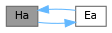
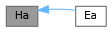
(52, 23) -> none
